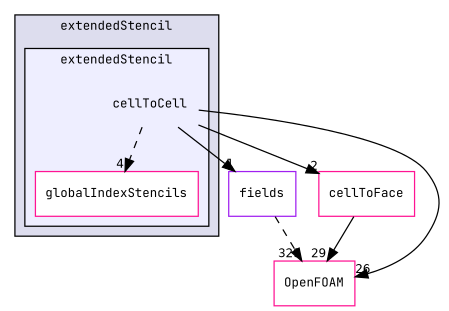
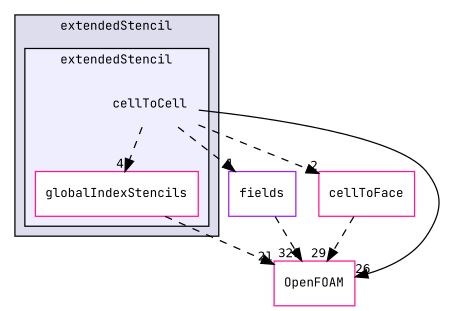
(200, 144) -> (200, 144)
(253, 147) -> (253, 147)
(344, 233) -> (344, 233)
none -> (224, 242)
